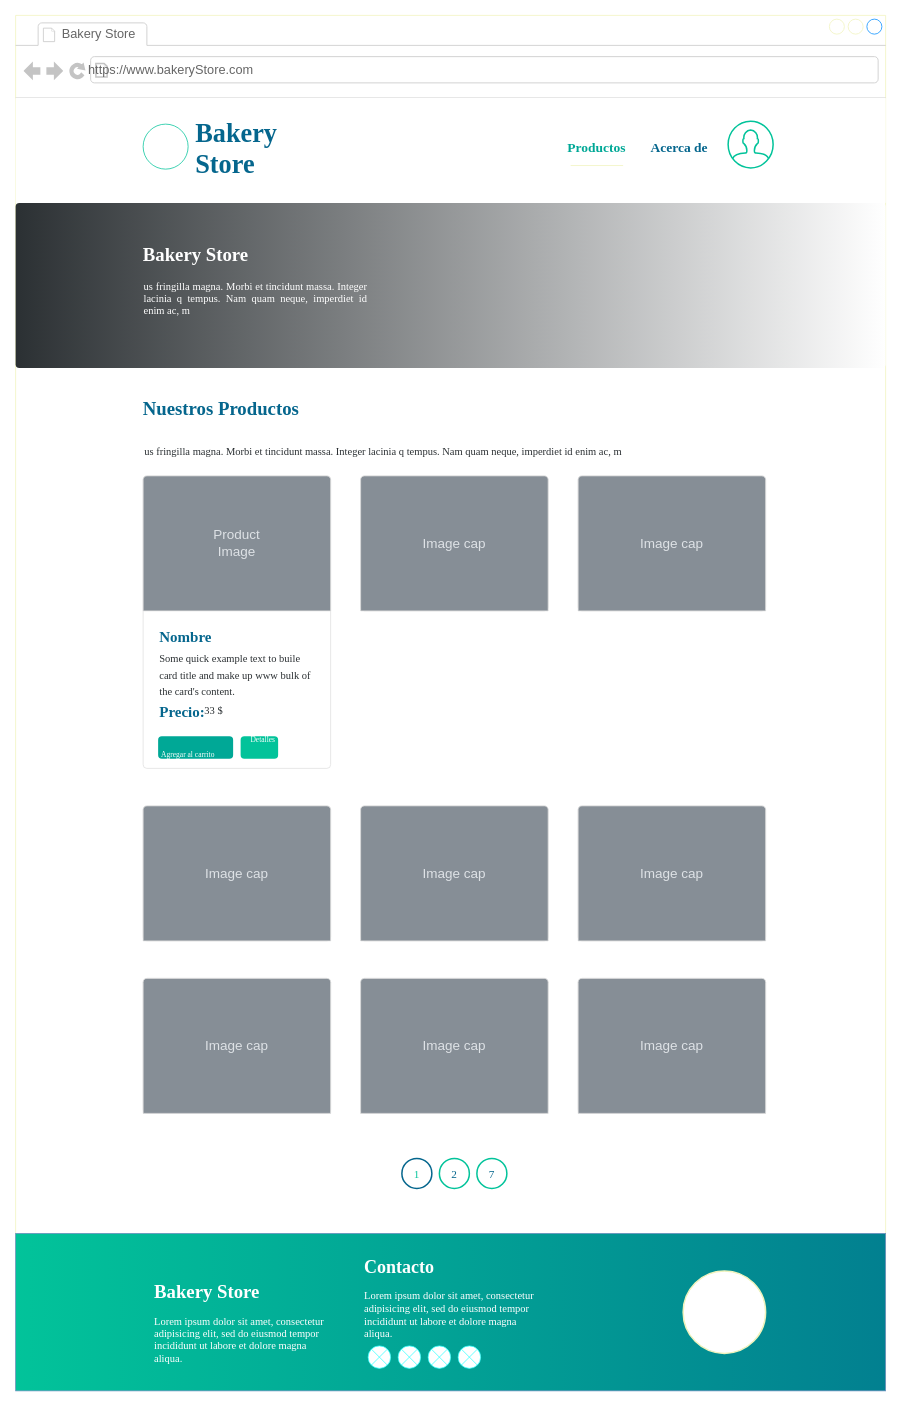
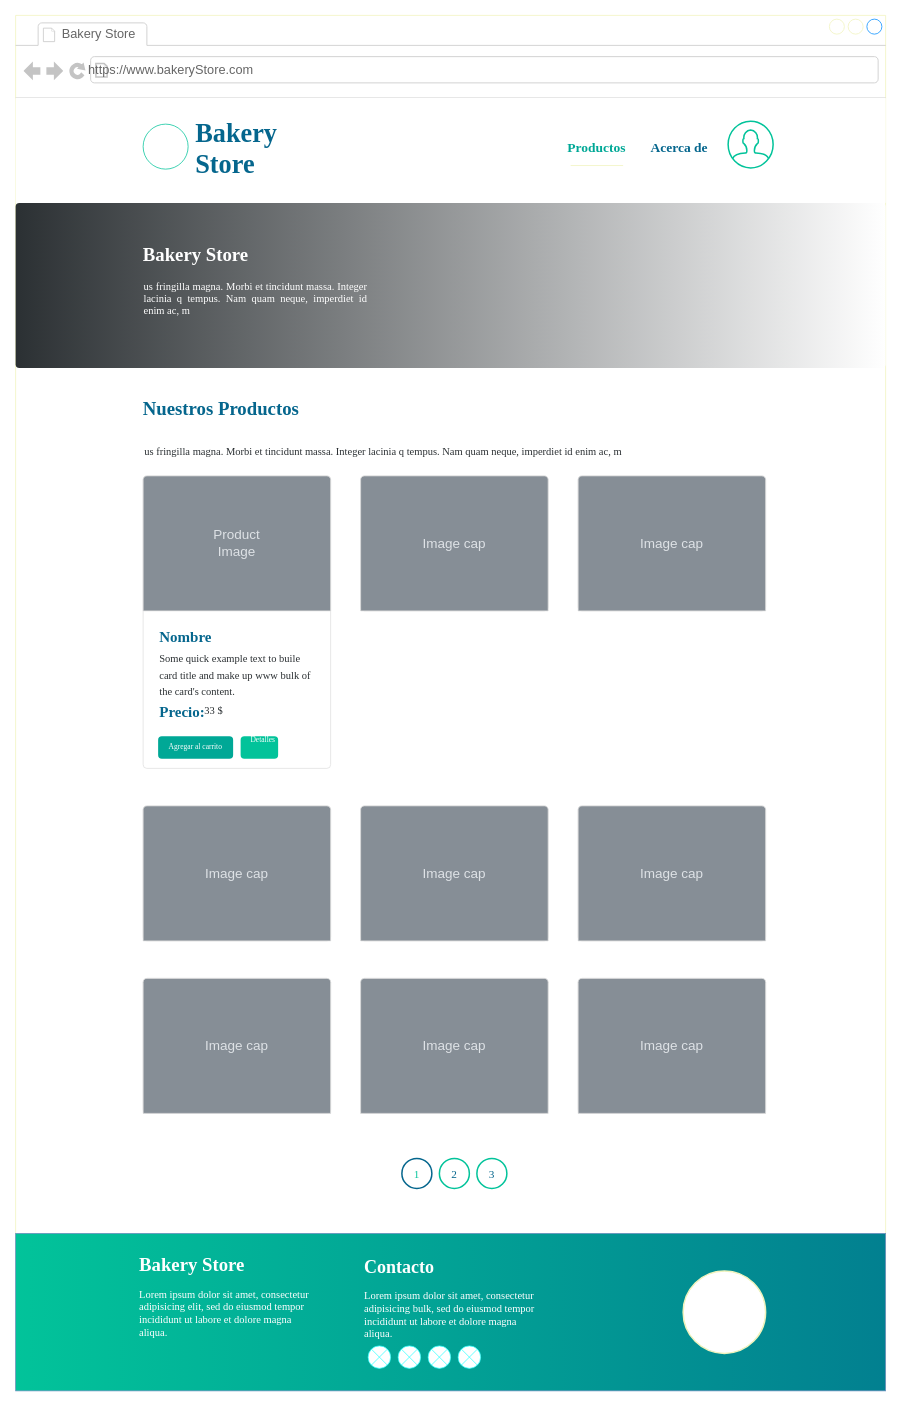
(188, 753) -> (195, 745)
(492, 1173) -> (492, 1173)
(451, 1272) -> (451, 1272)
(240, 1323) -> (225, 1297)
